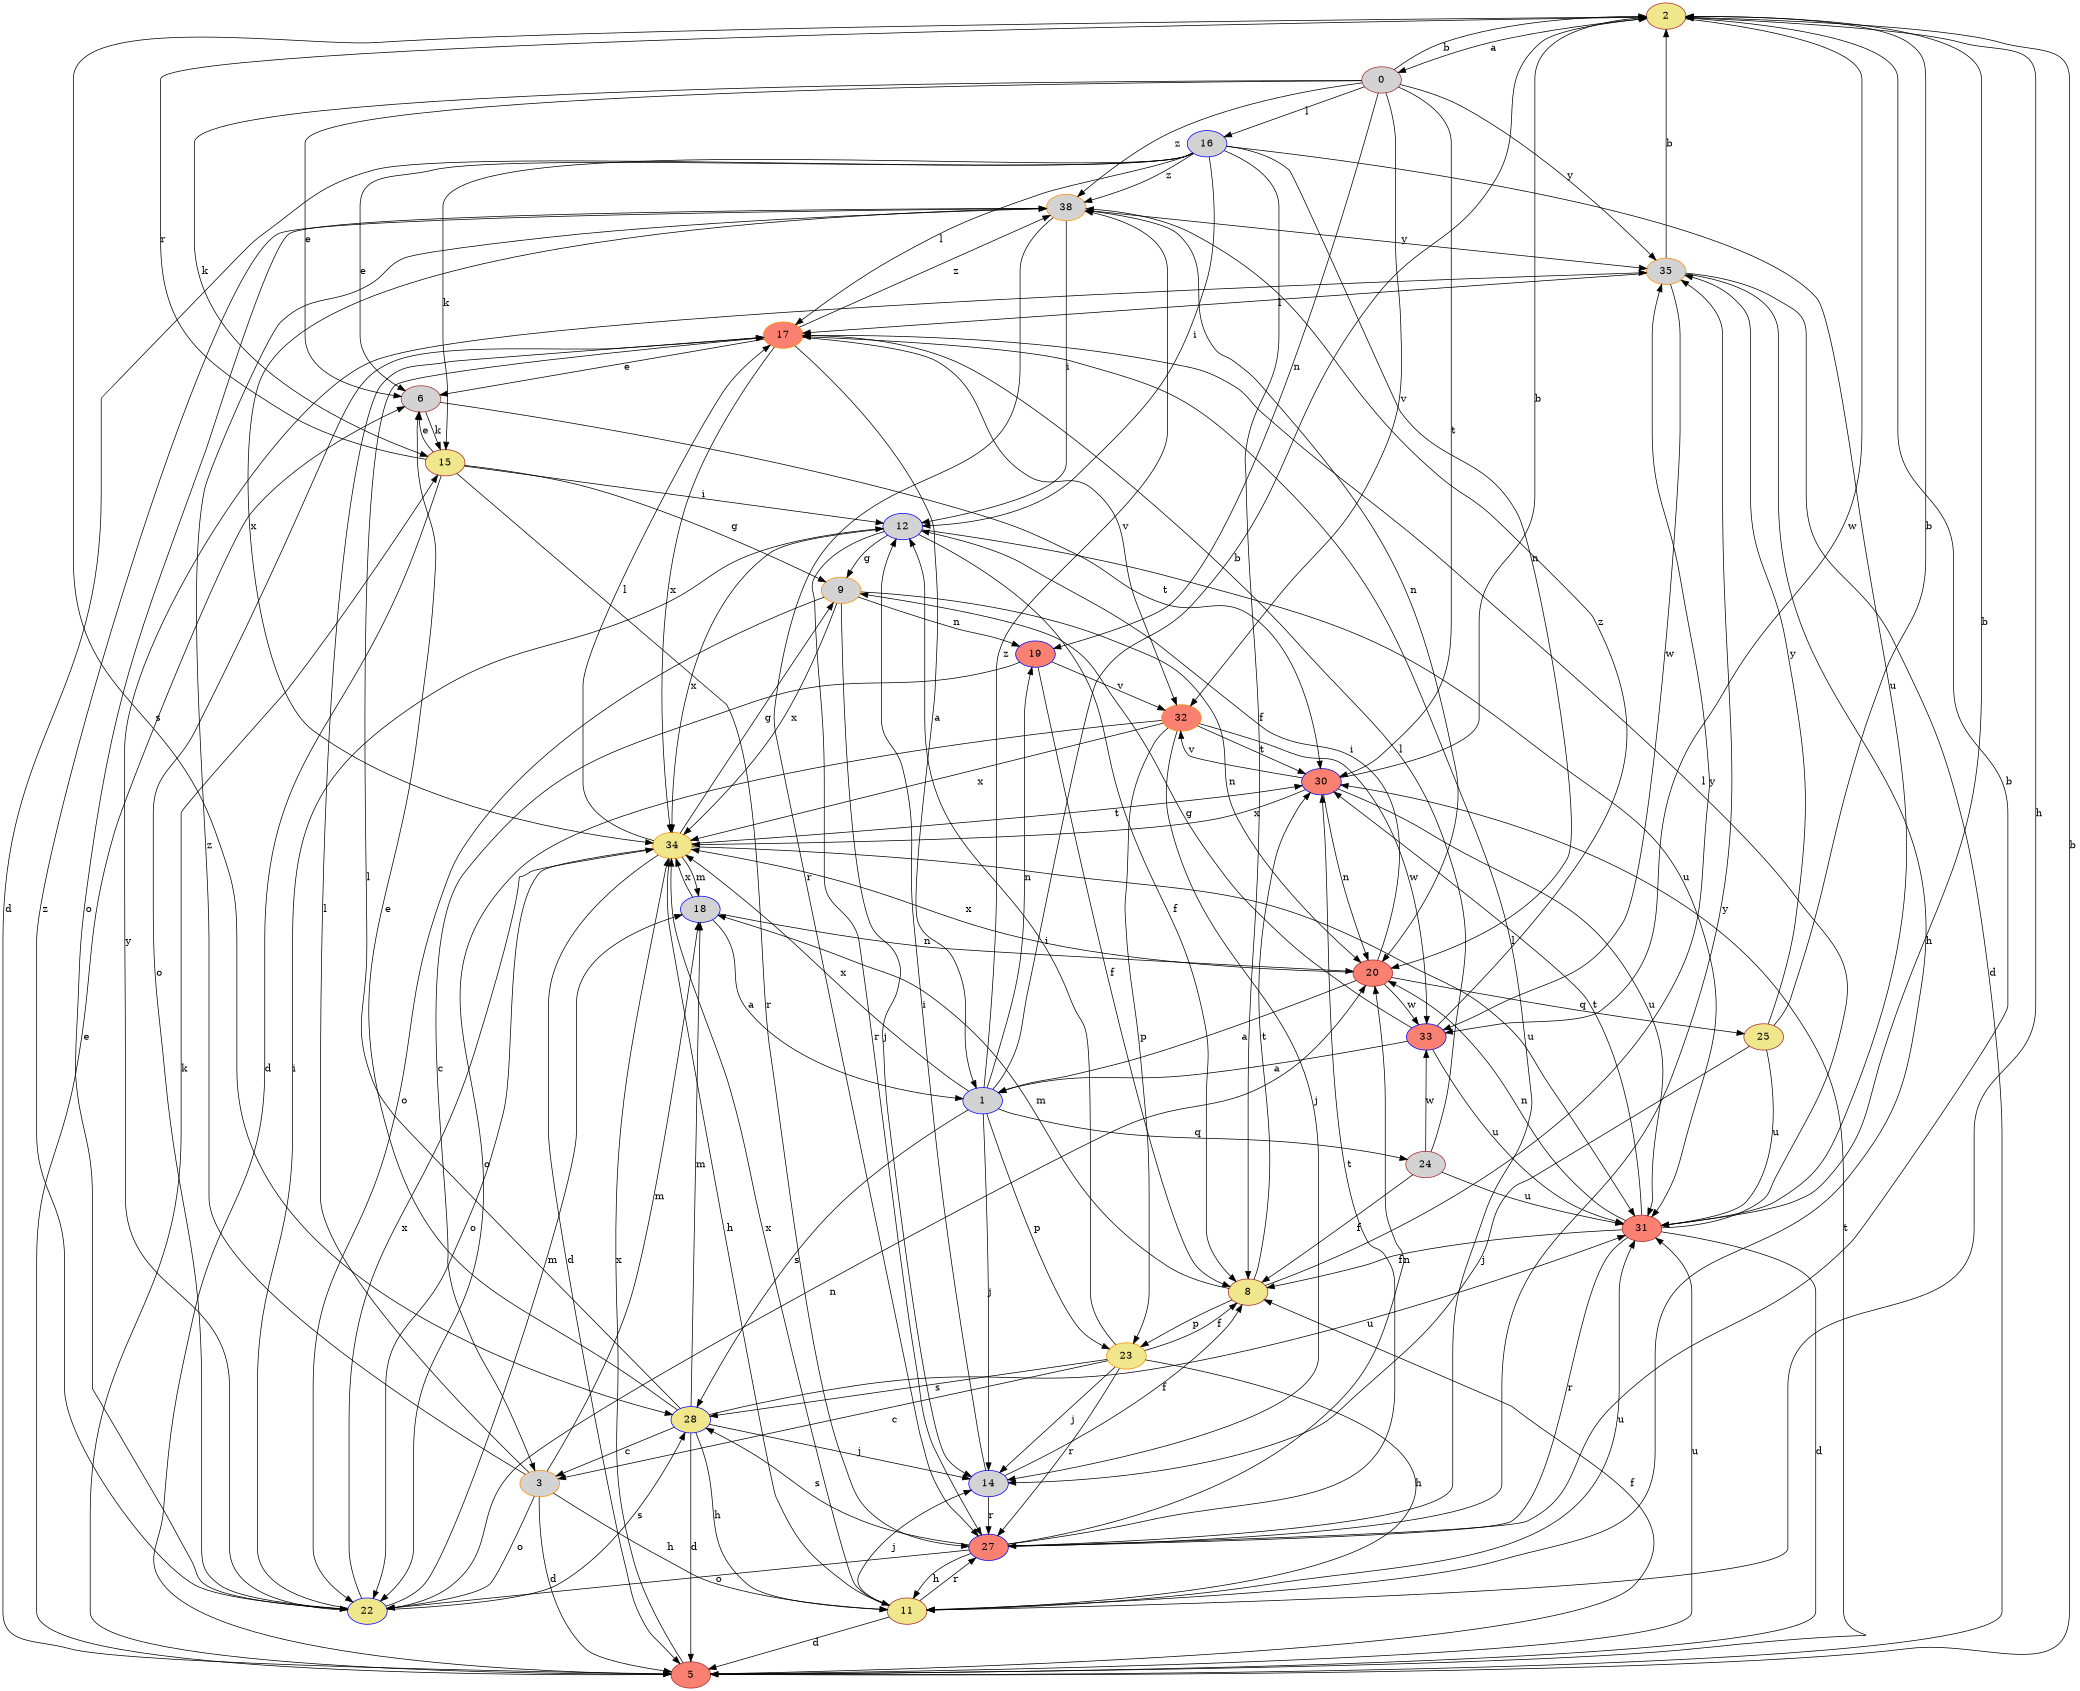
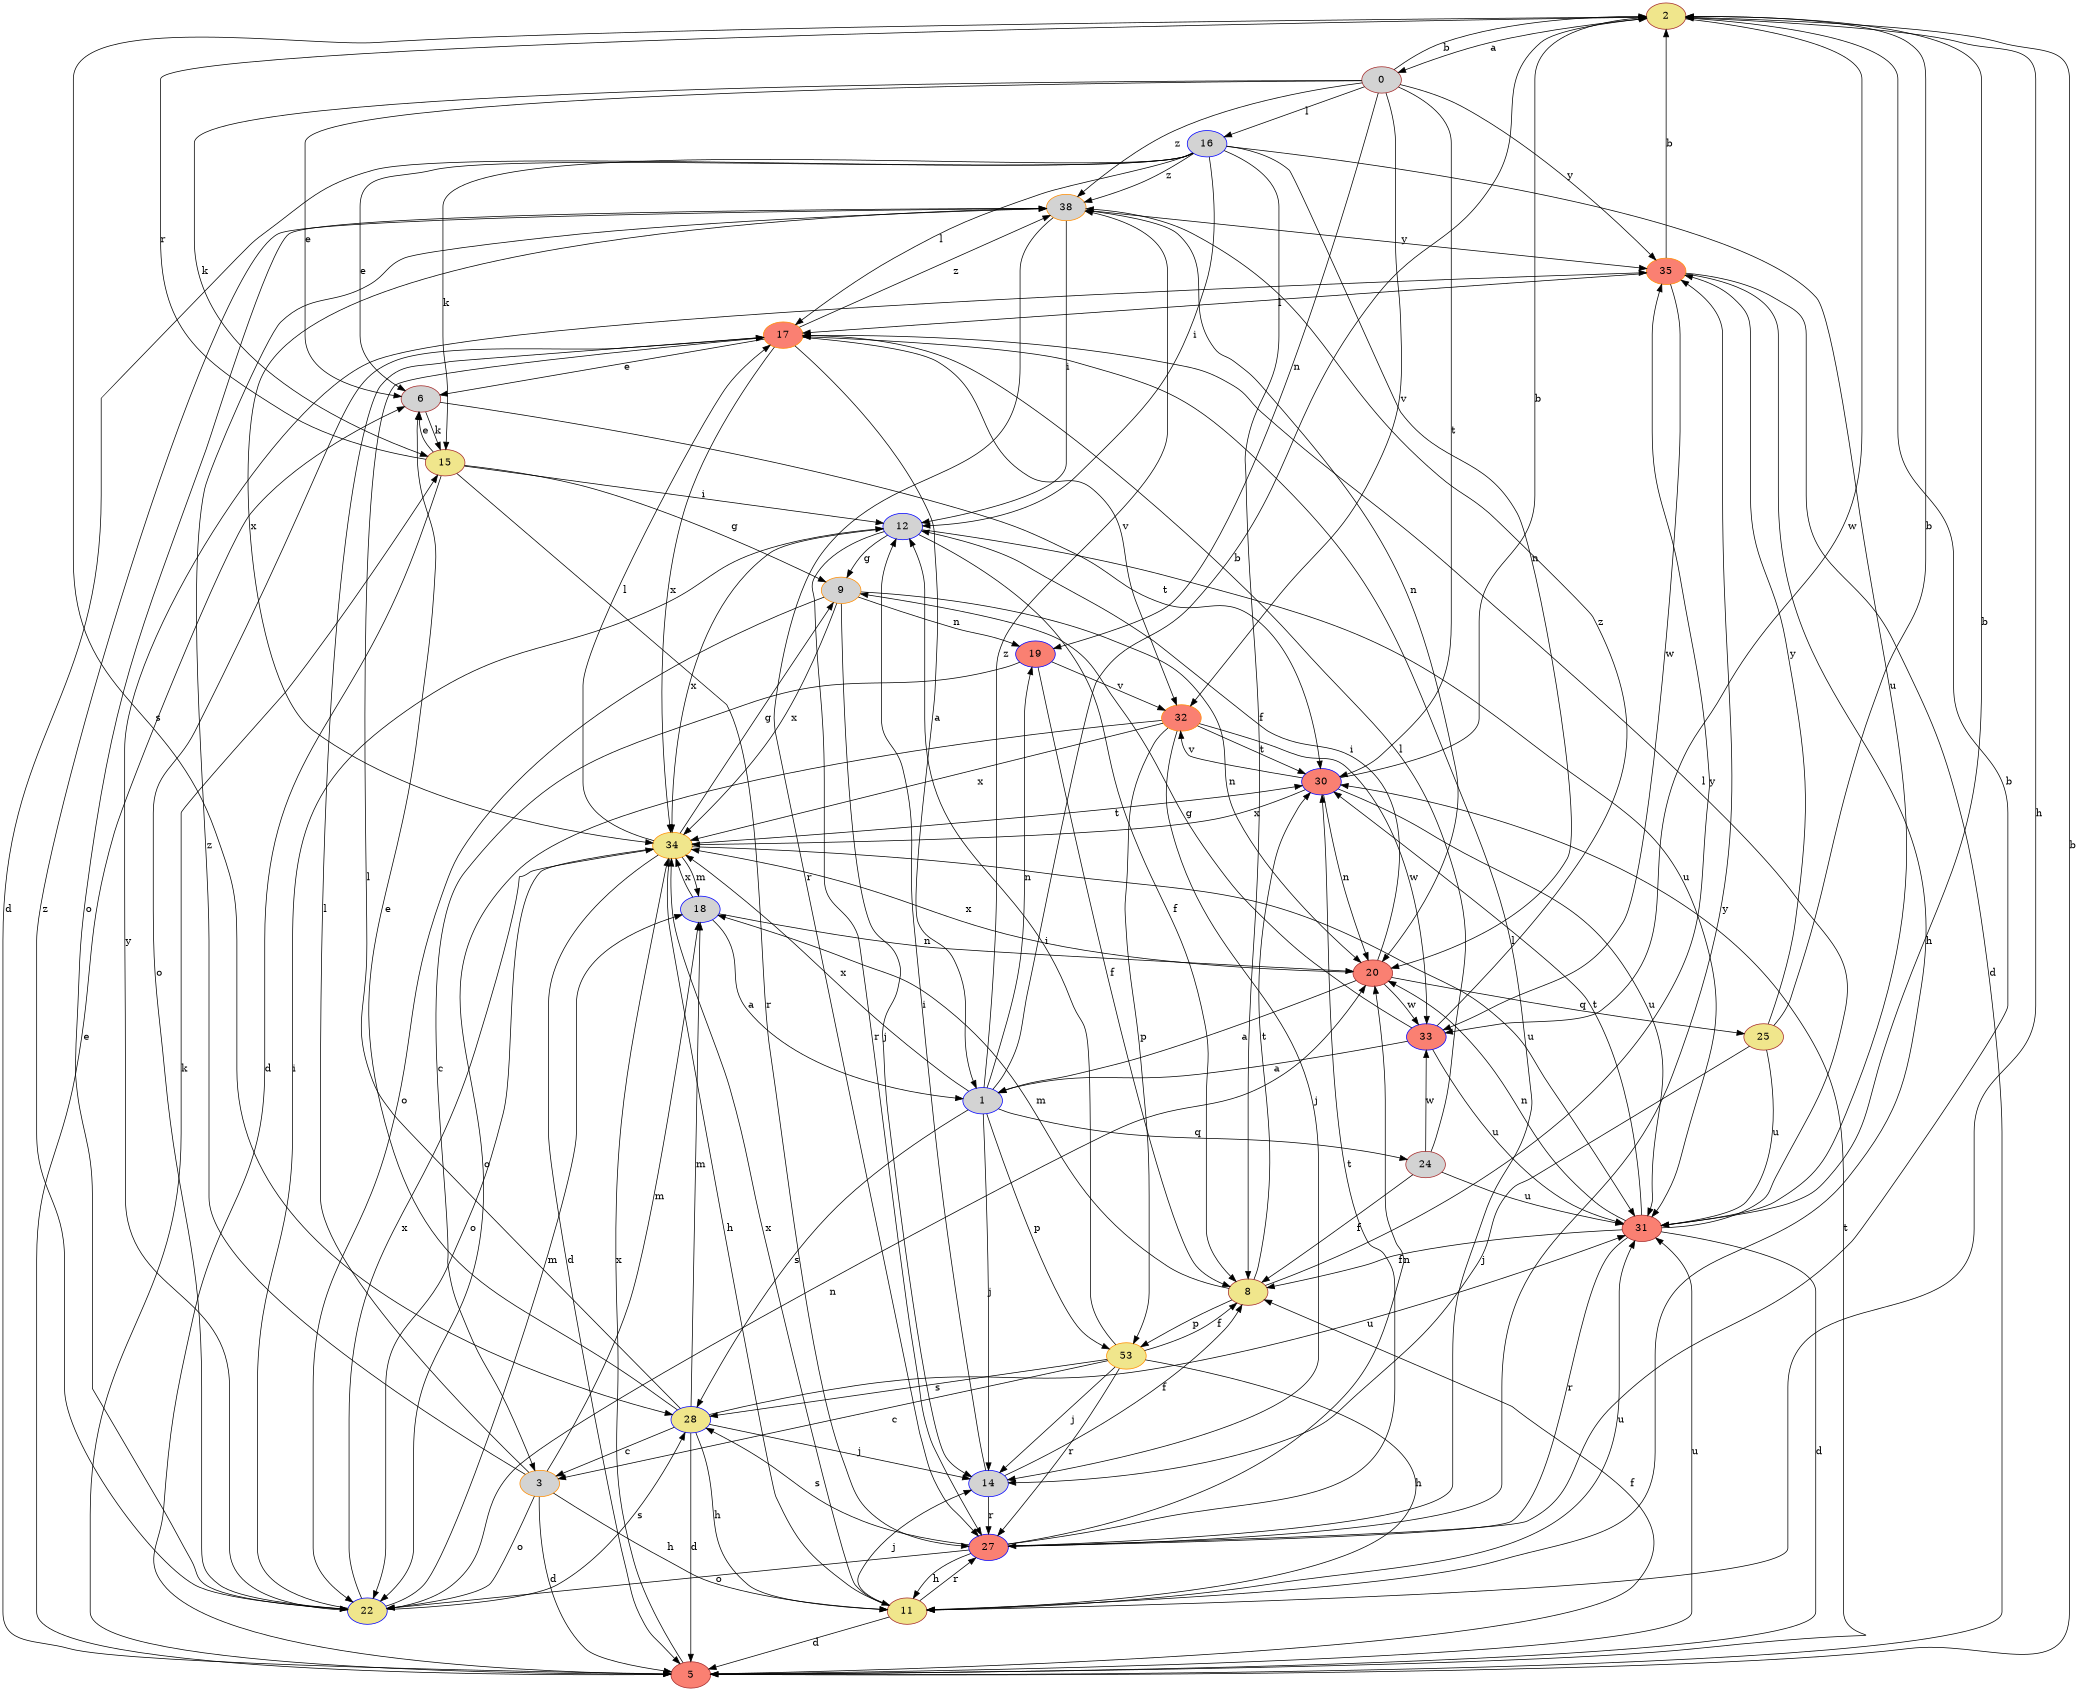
(1666, 271) -> (1666, 271)
(1126, 1356) -> (1126, 1356)
